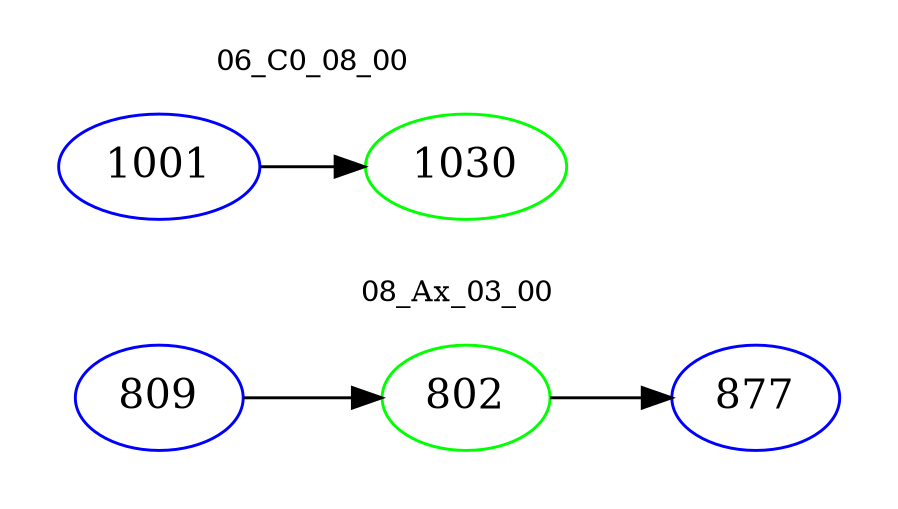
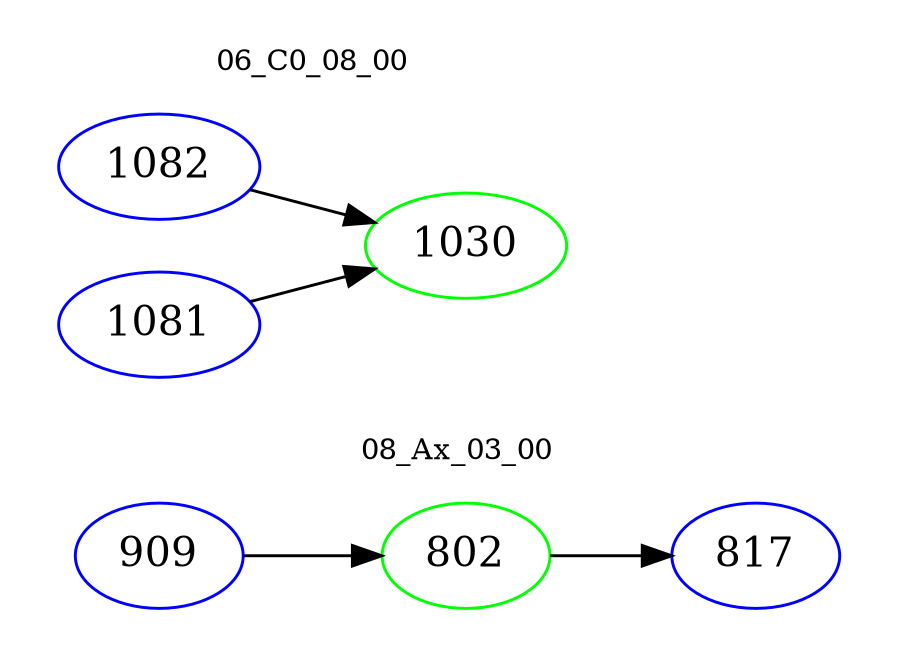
(159, 167) -> (159, 325)
none -> (159, 167)
(159, 398) -> (159, 556)
(756, 398) -> (756, 556)
